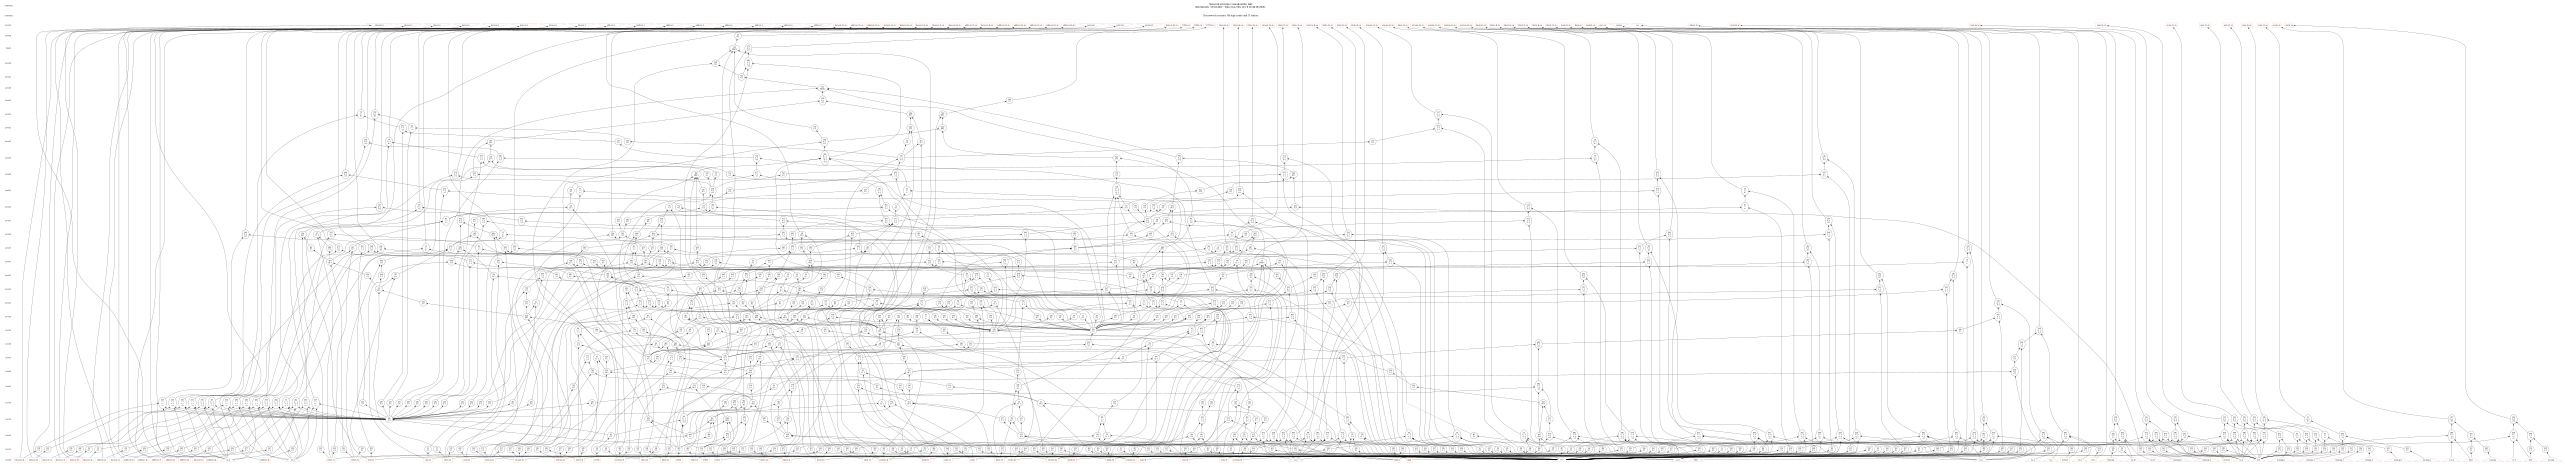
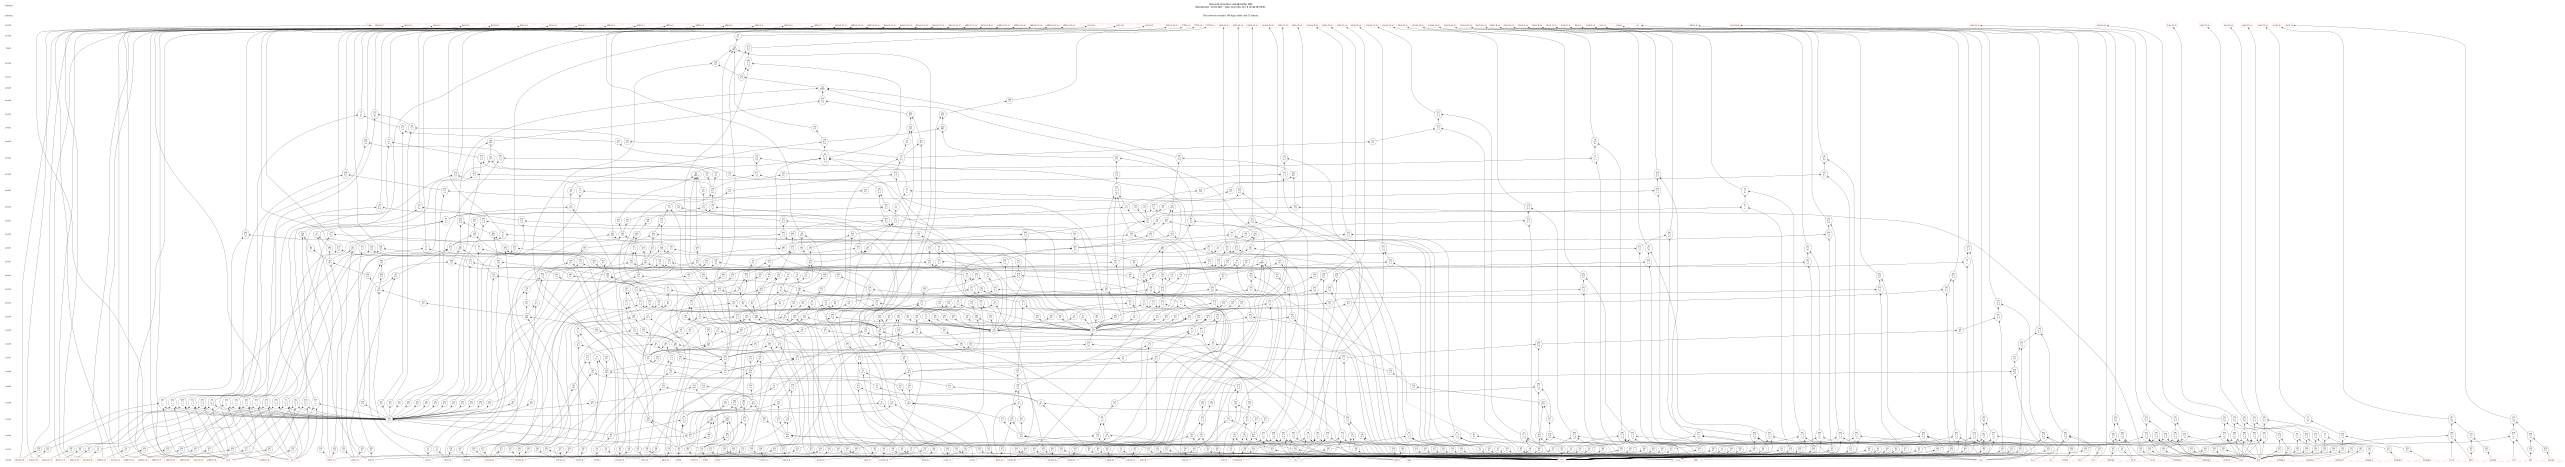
none -> (453, 403)
